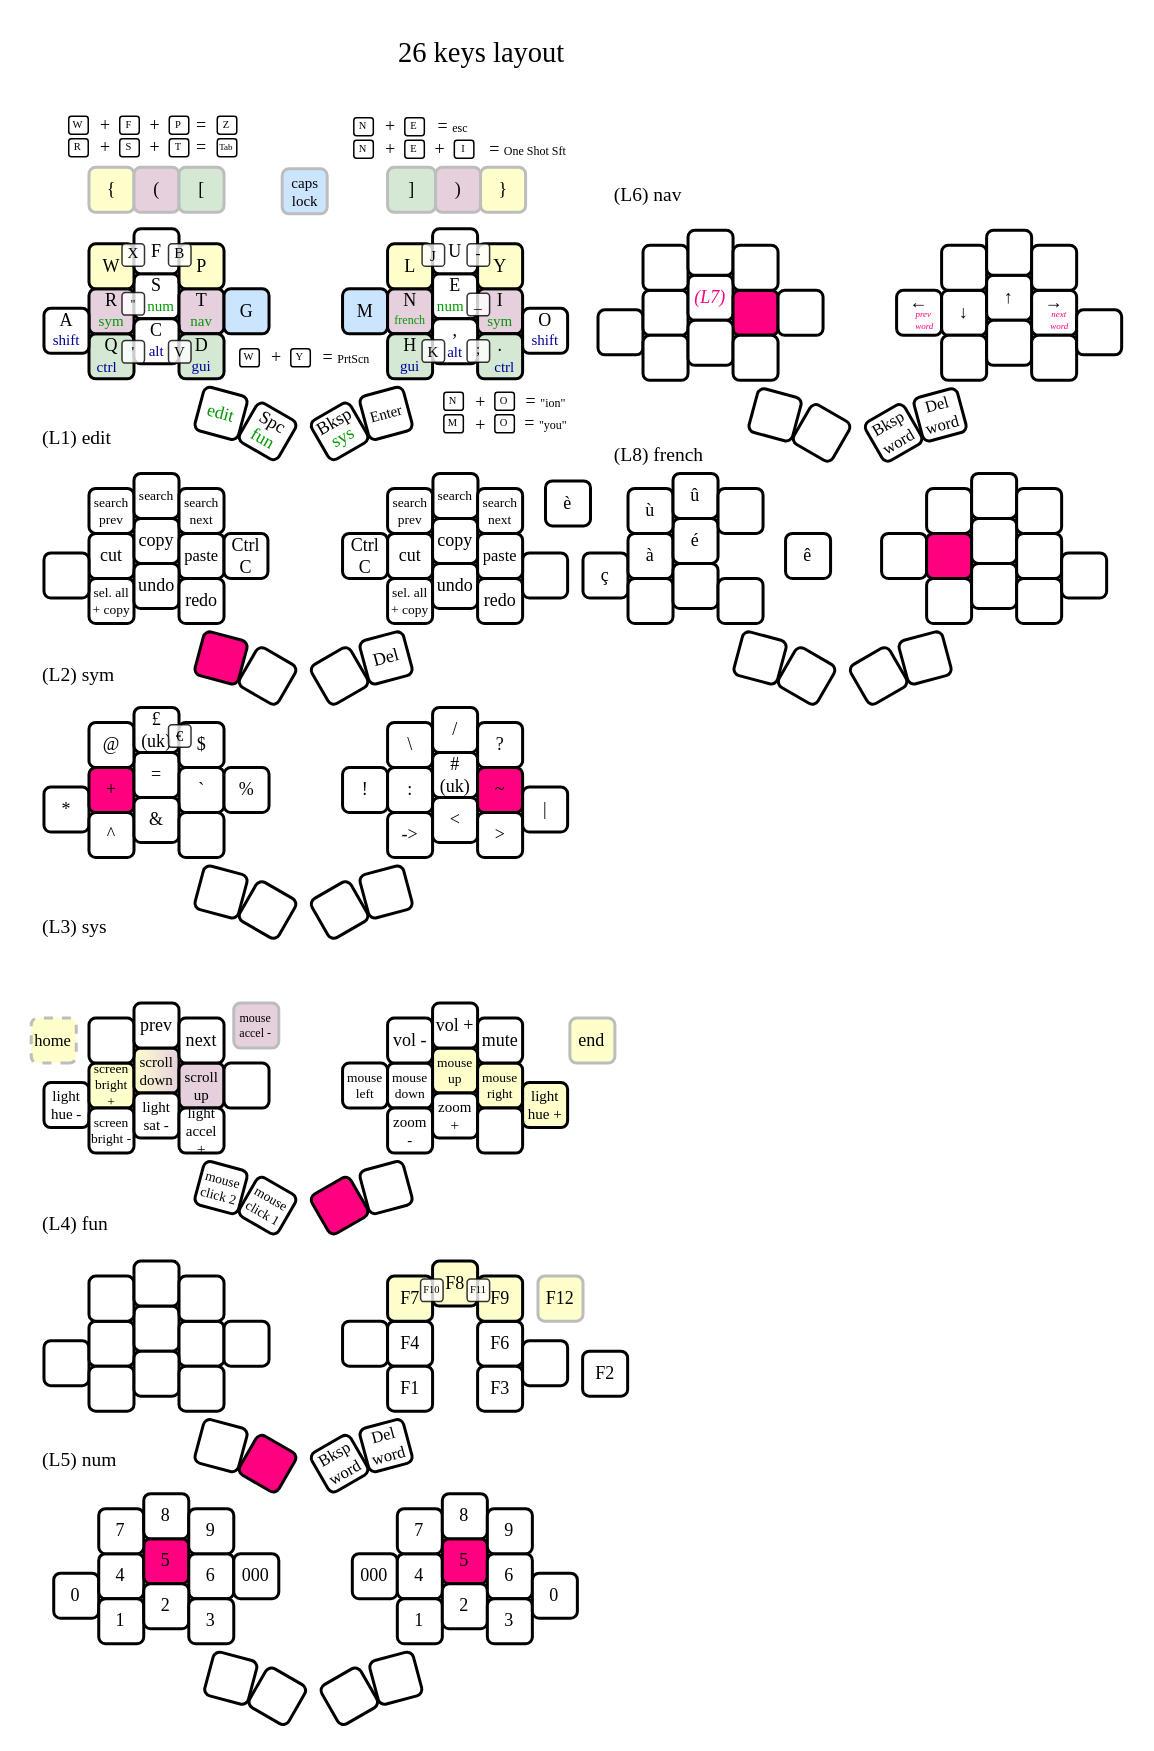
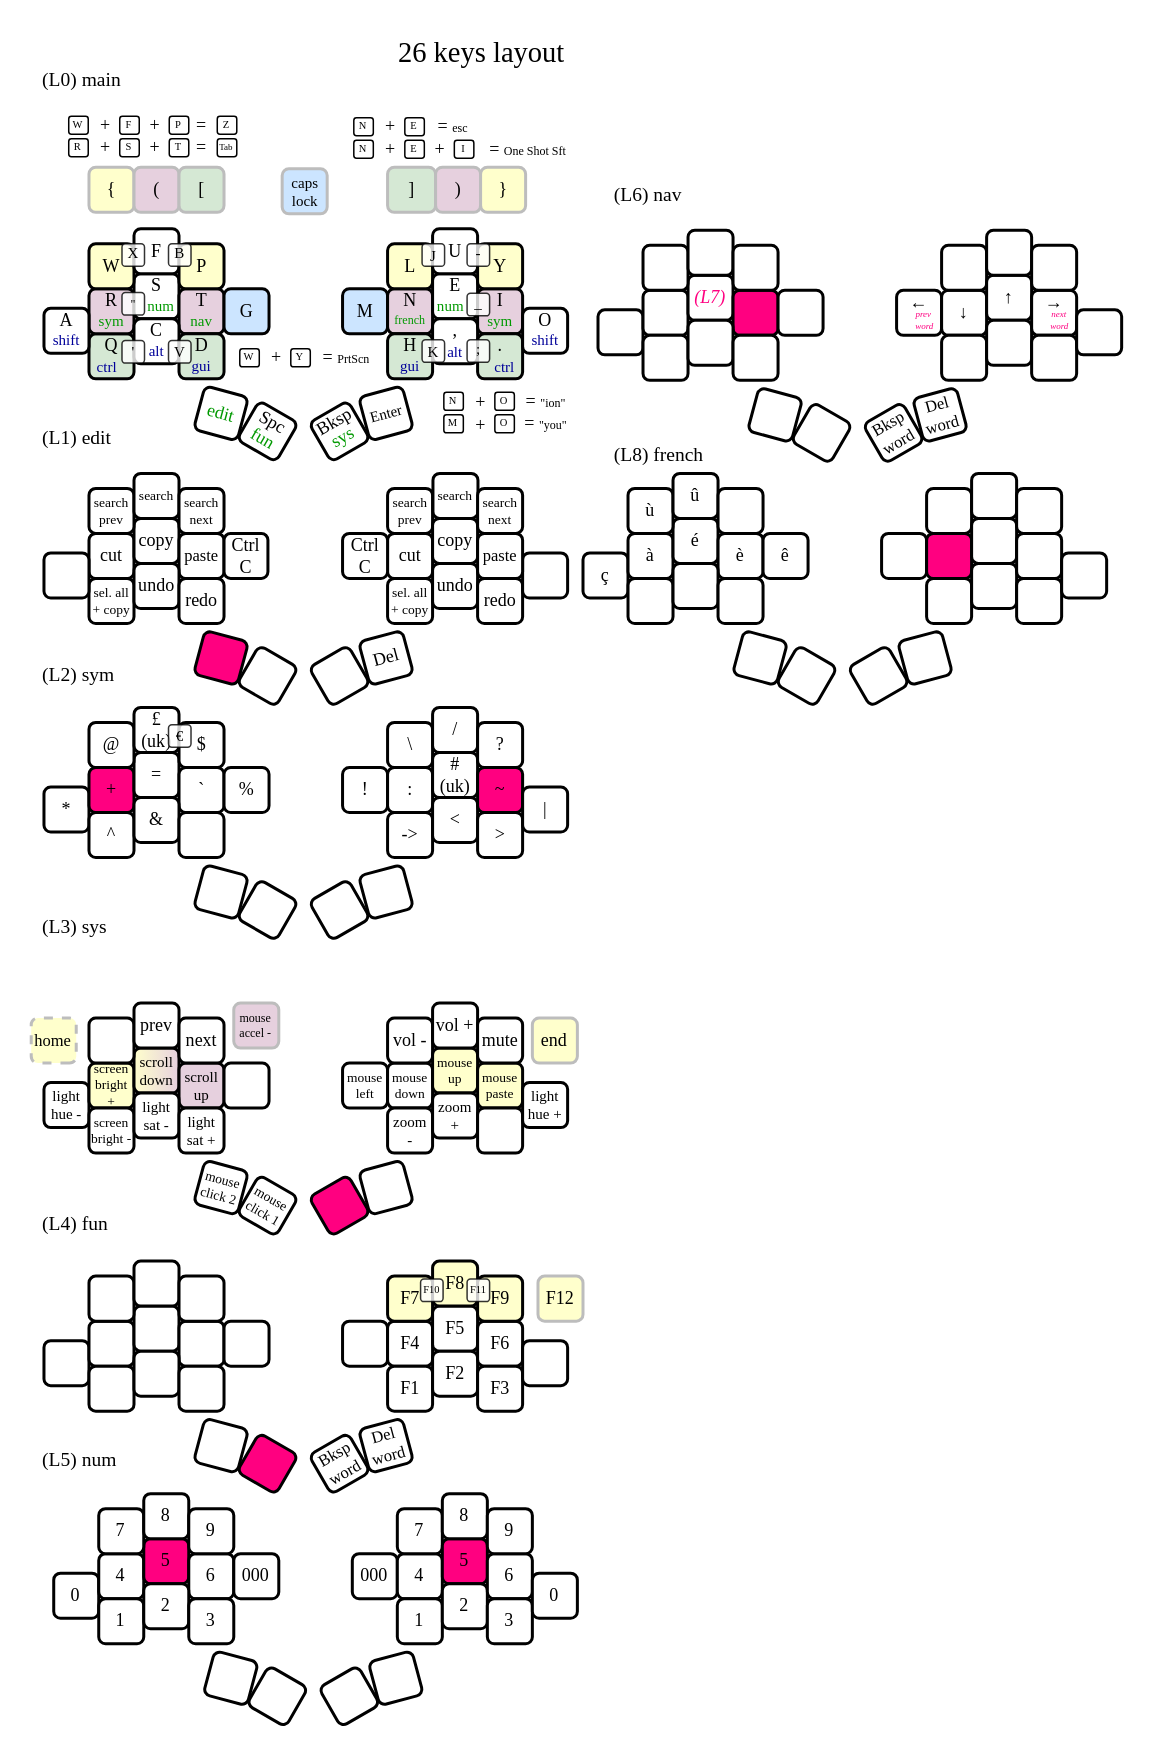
none -> (154, 79)
(568, 503) -> (740, 556)
(808, 556) -> (785, 556)
(592, 1040) -> (555, 1040)
(500, 1085) -> (500, 1085)
(545, 1105) -> (545, 1105)
(202, 1130) -> (202, 1130)
none -> (455, 1328)
(605, 1373) -> (455, 1373)
